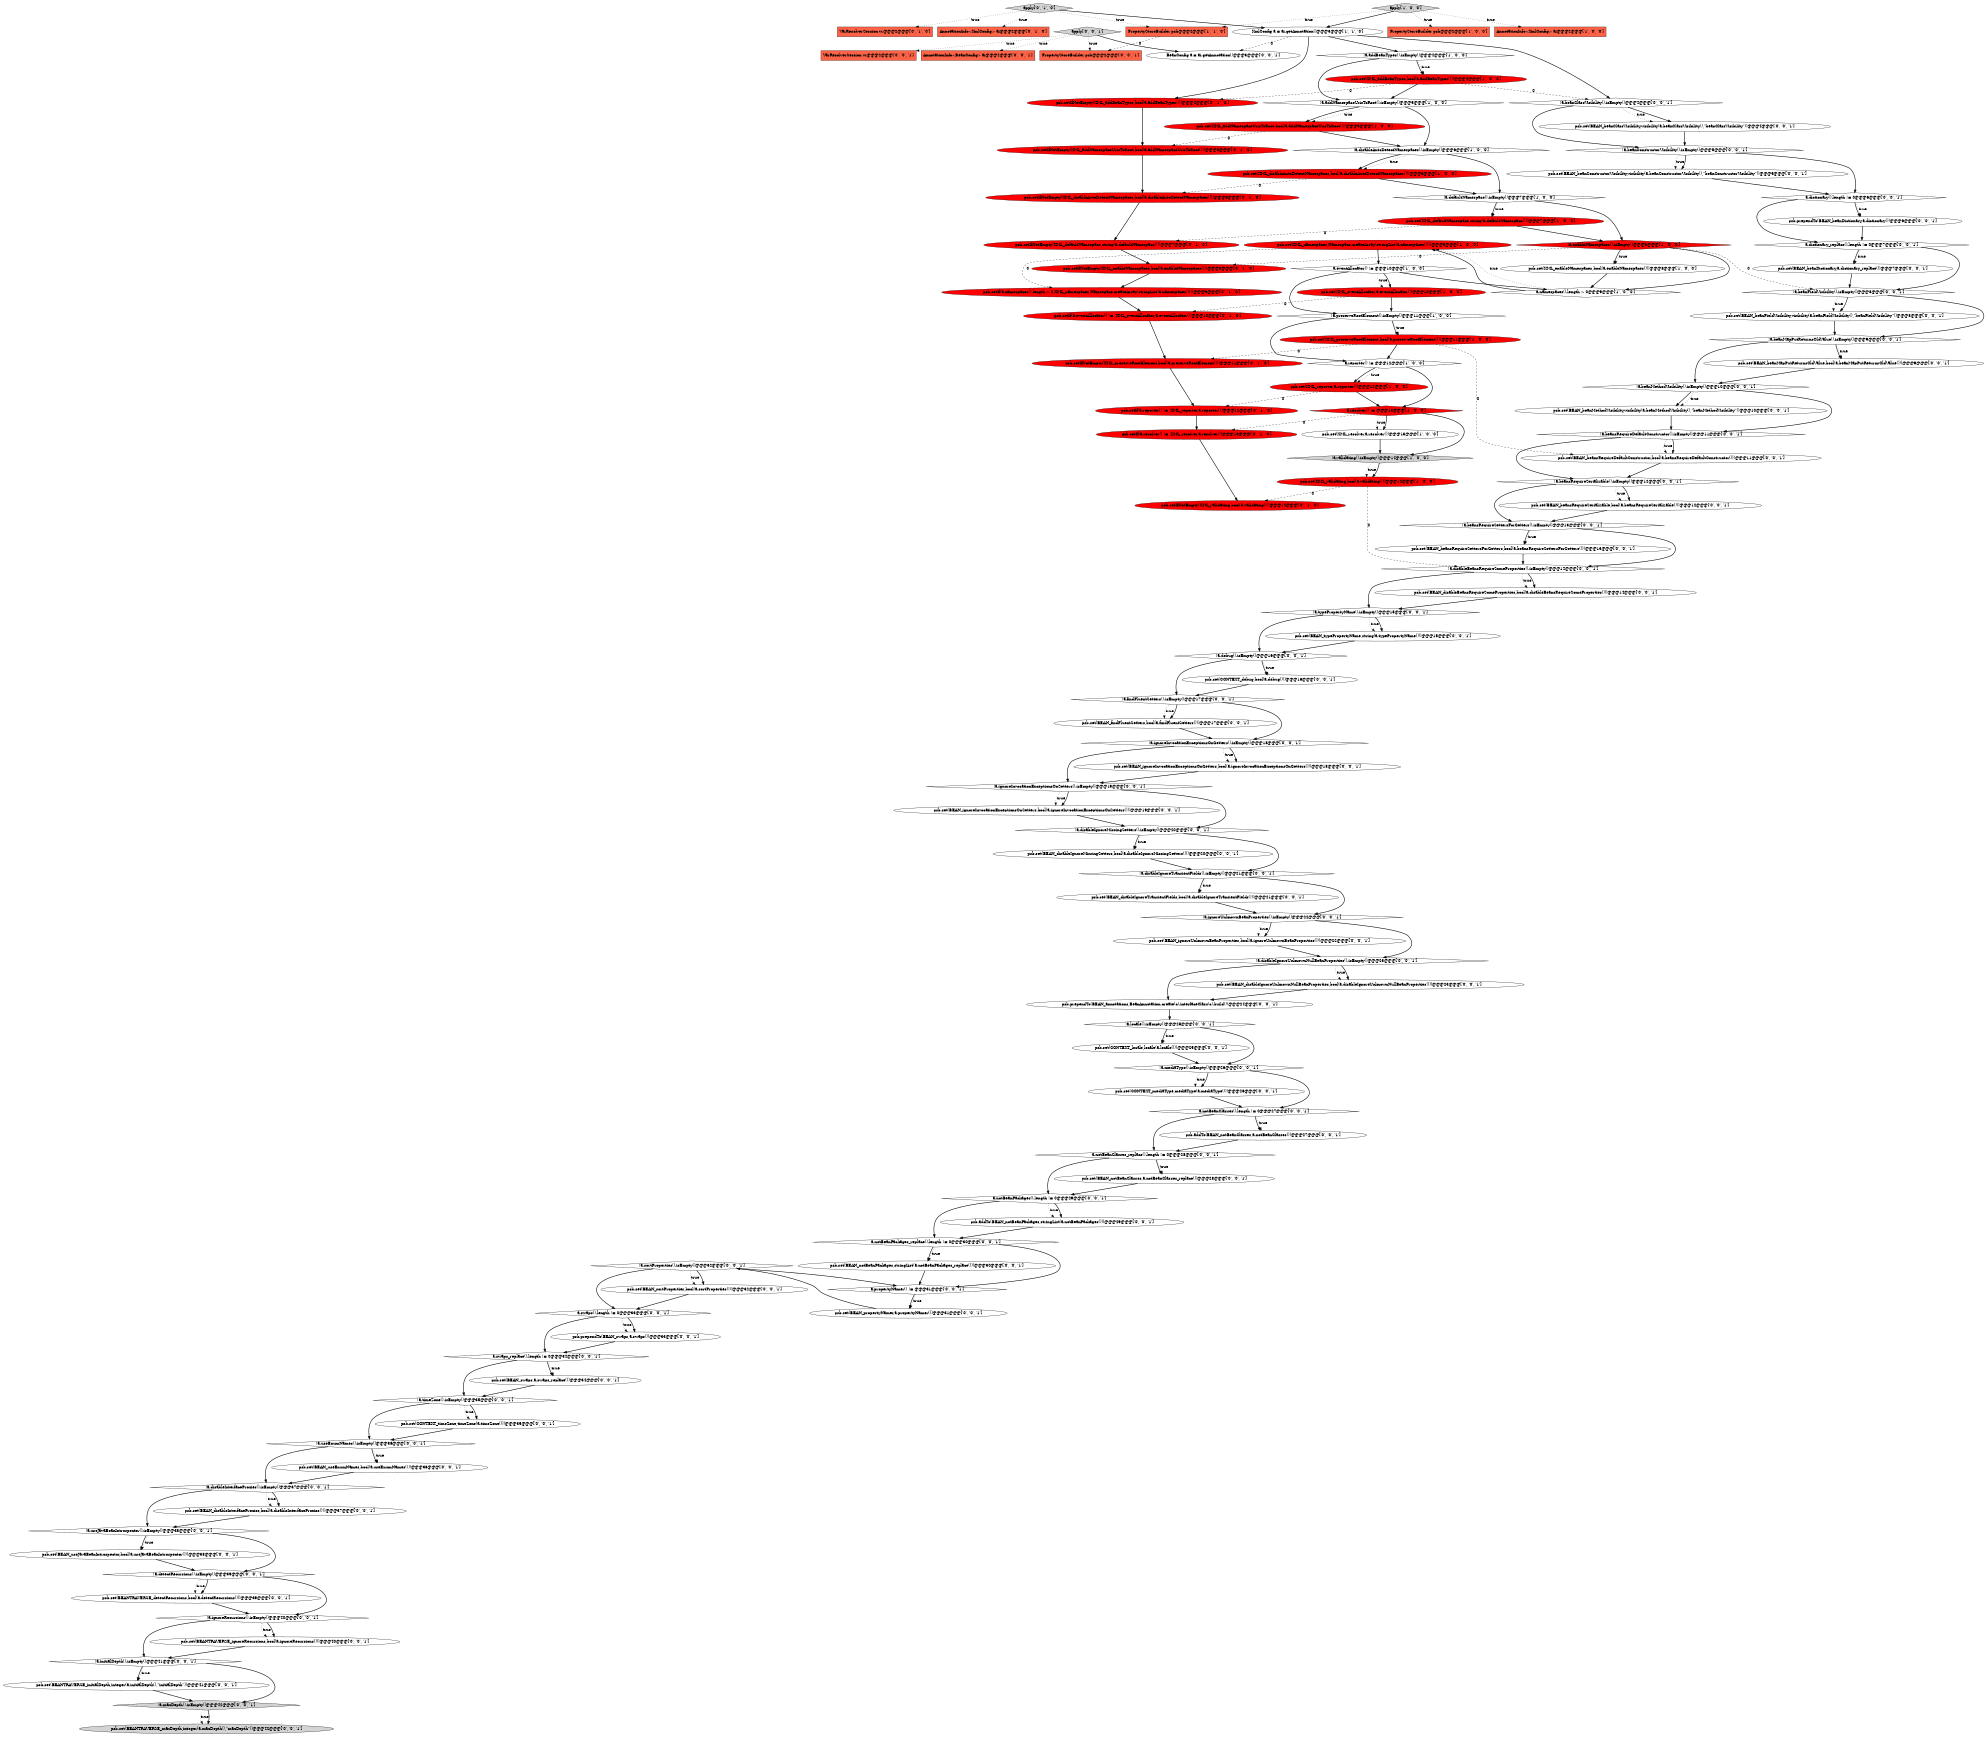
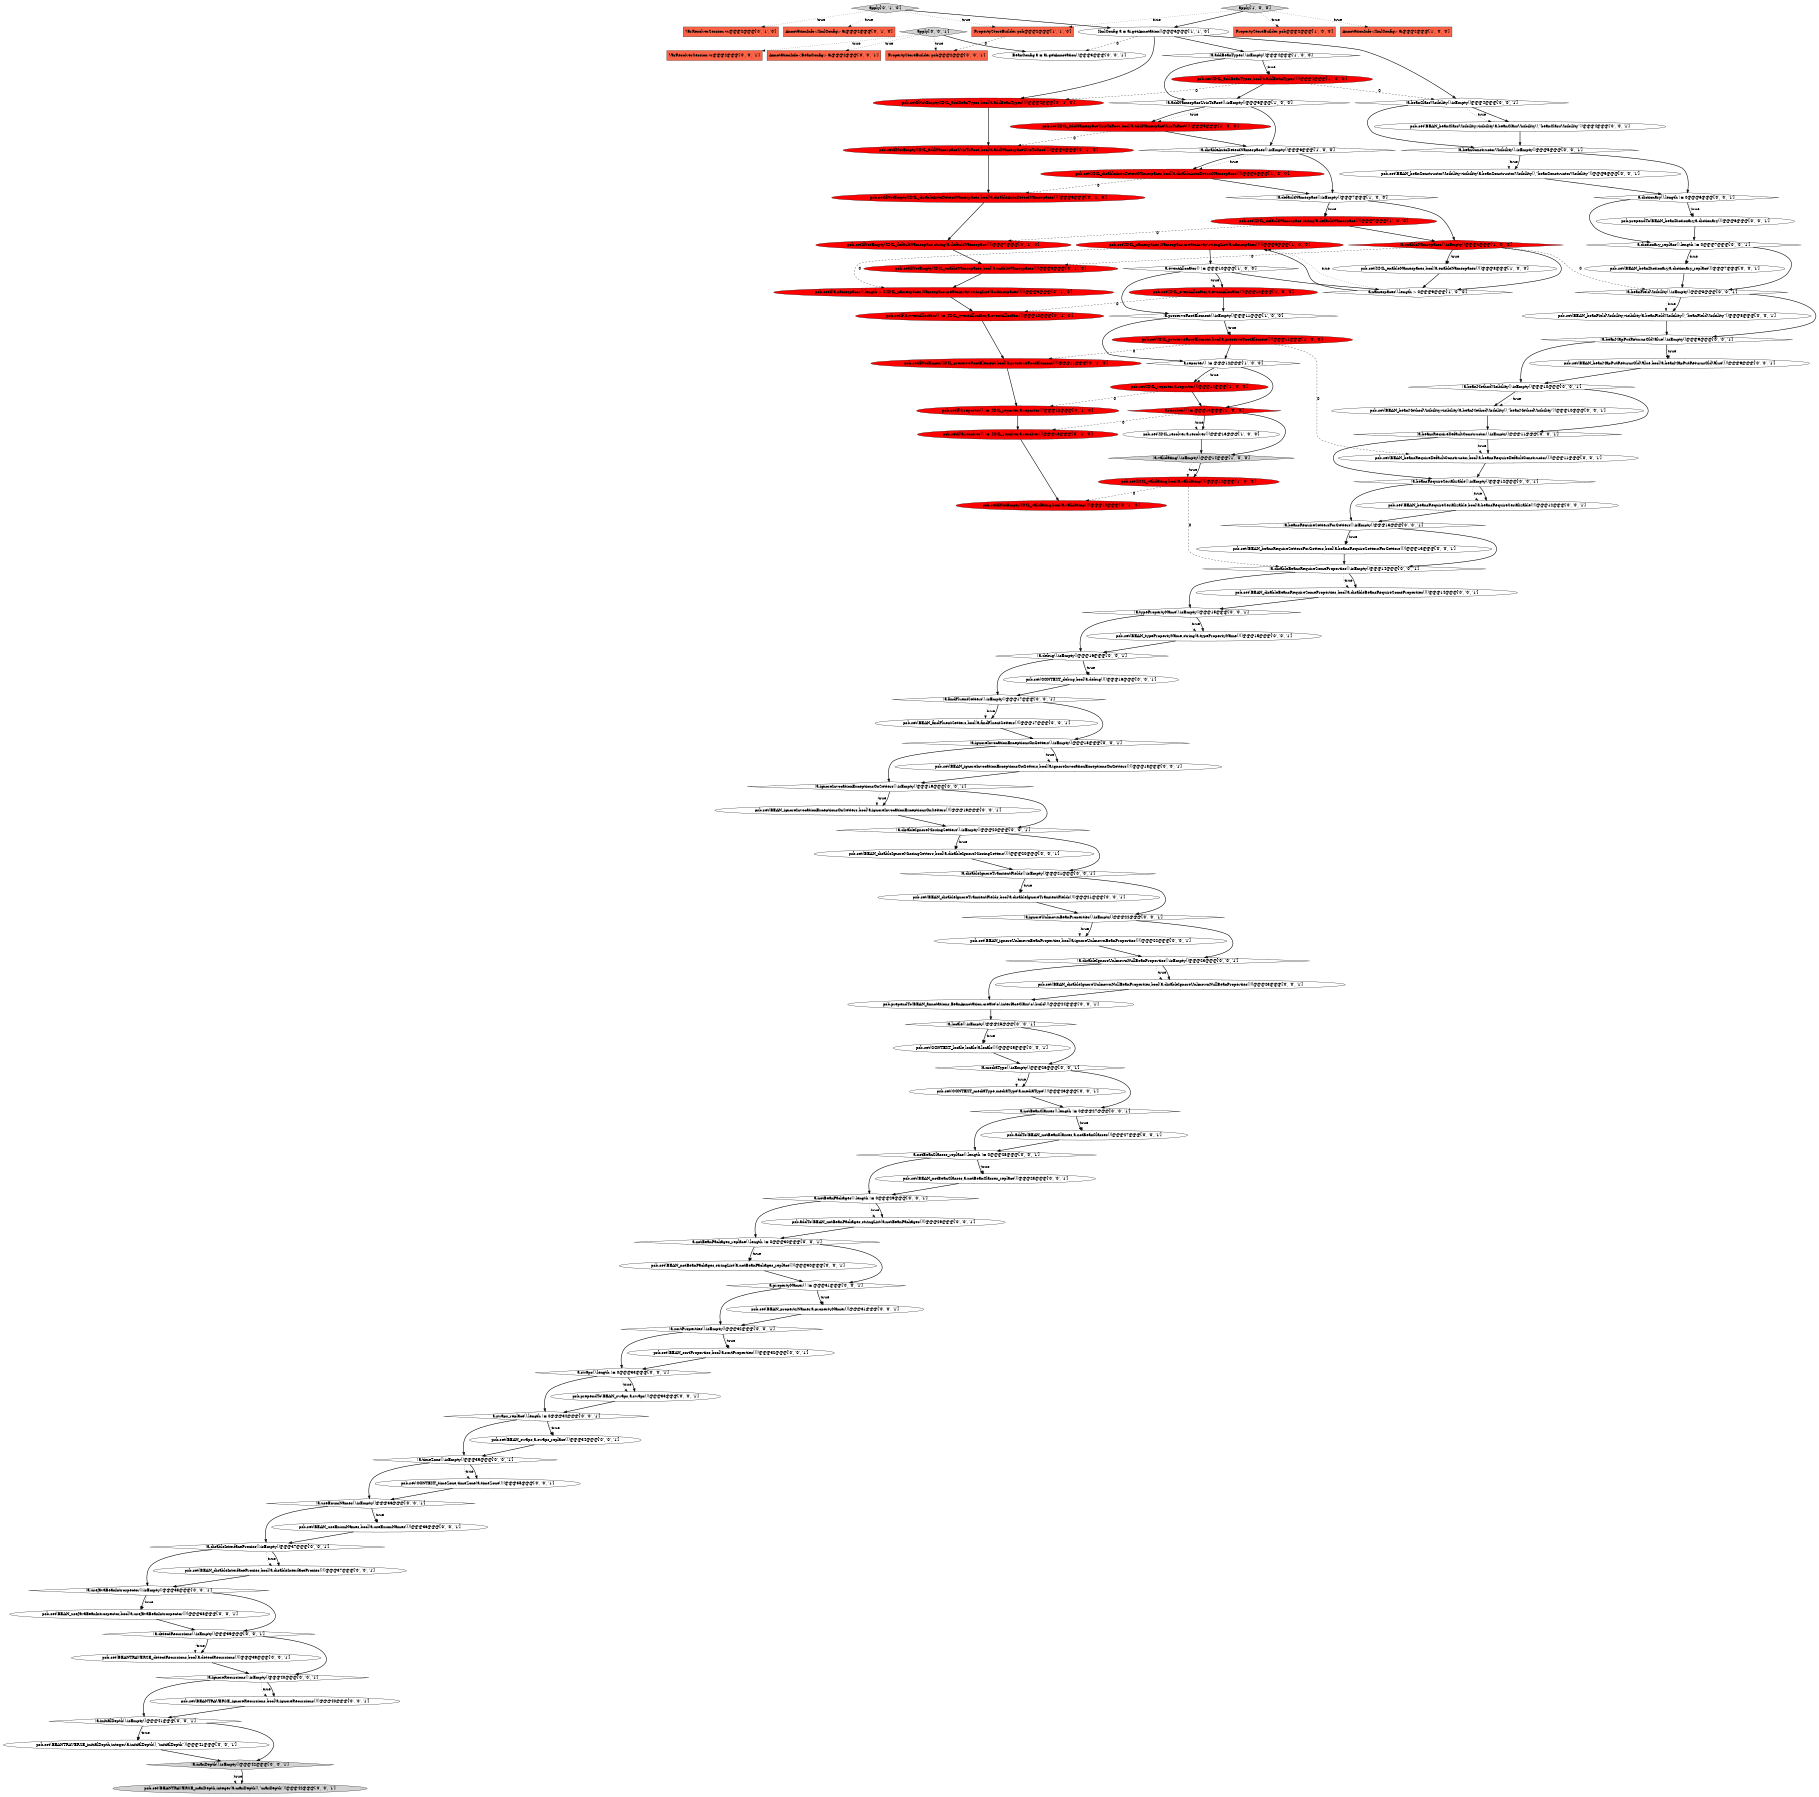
(815, 1275) -> (742, 1295)
